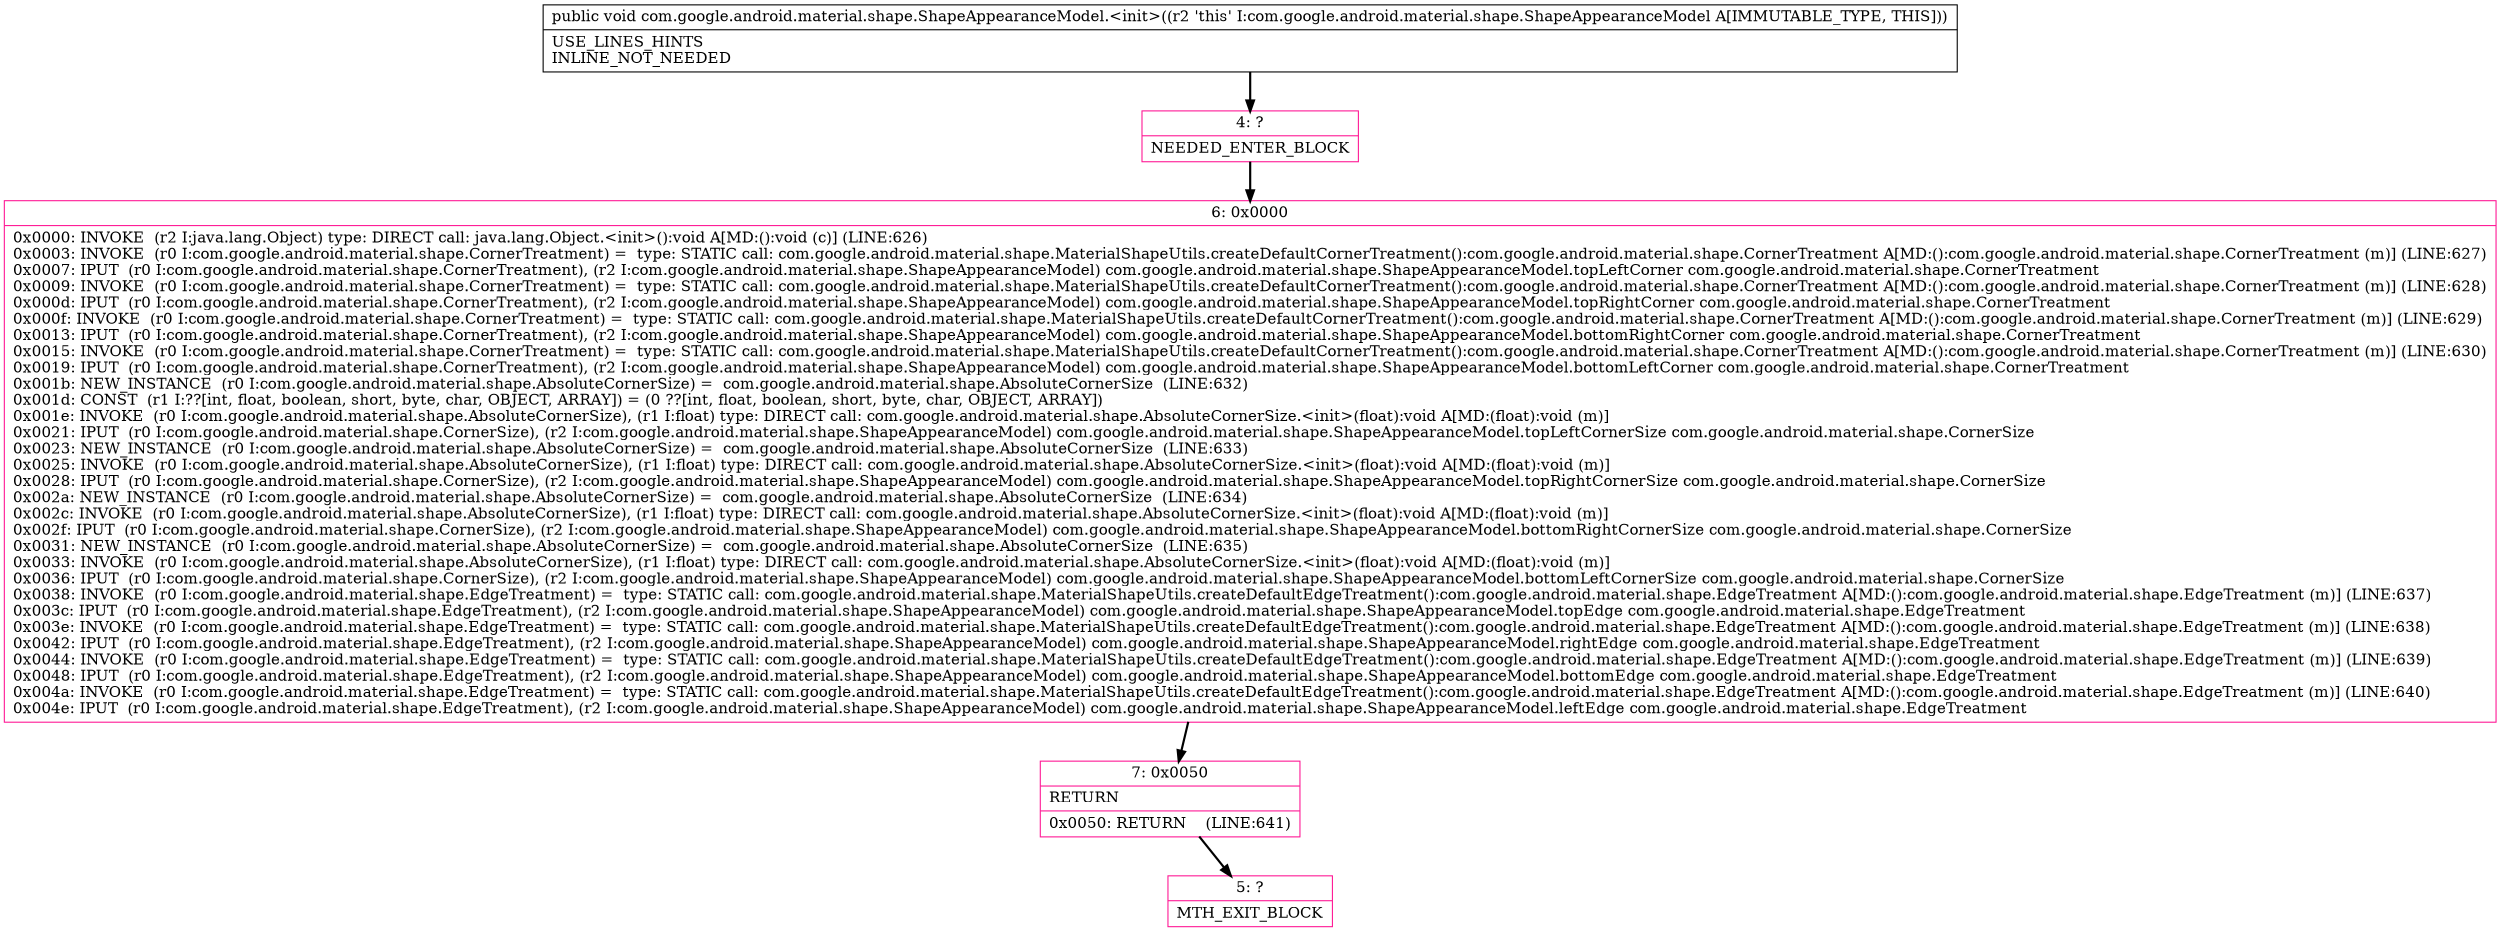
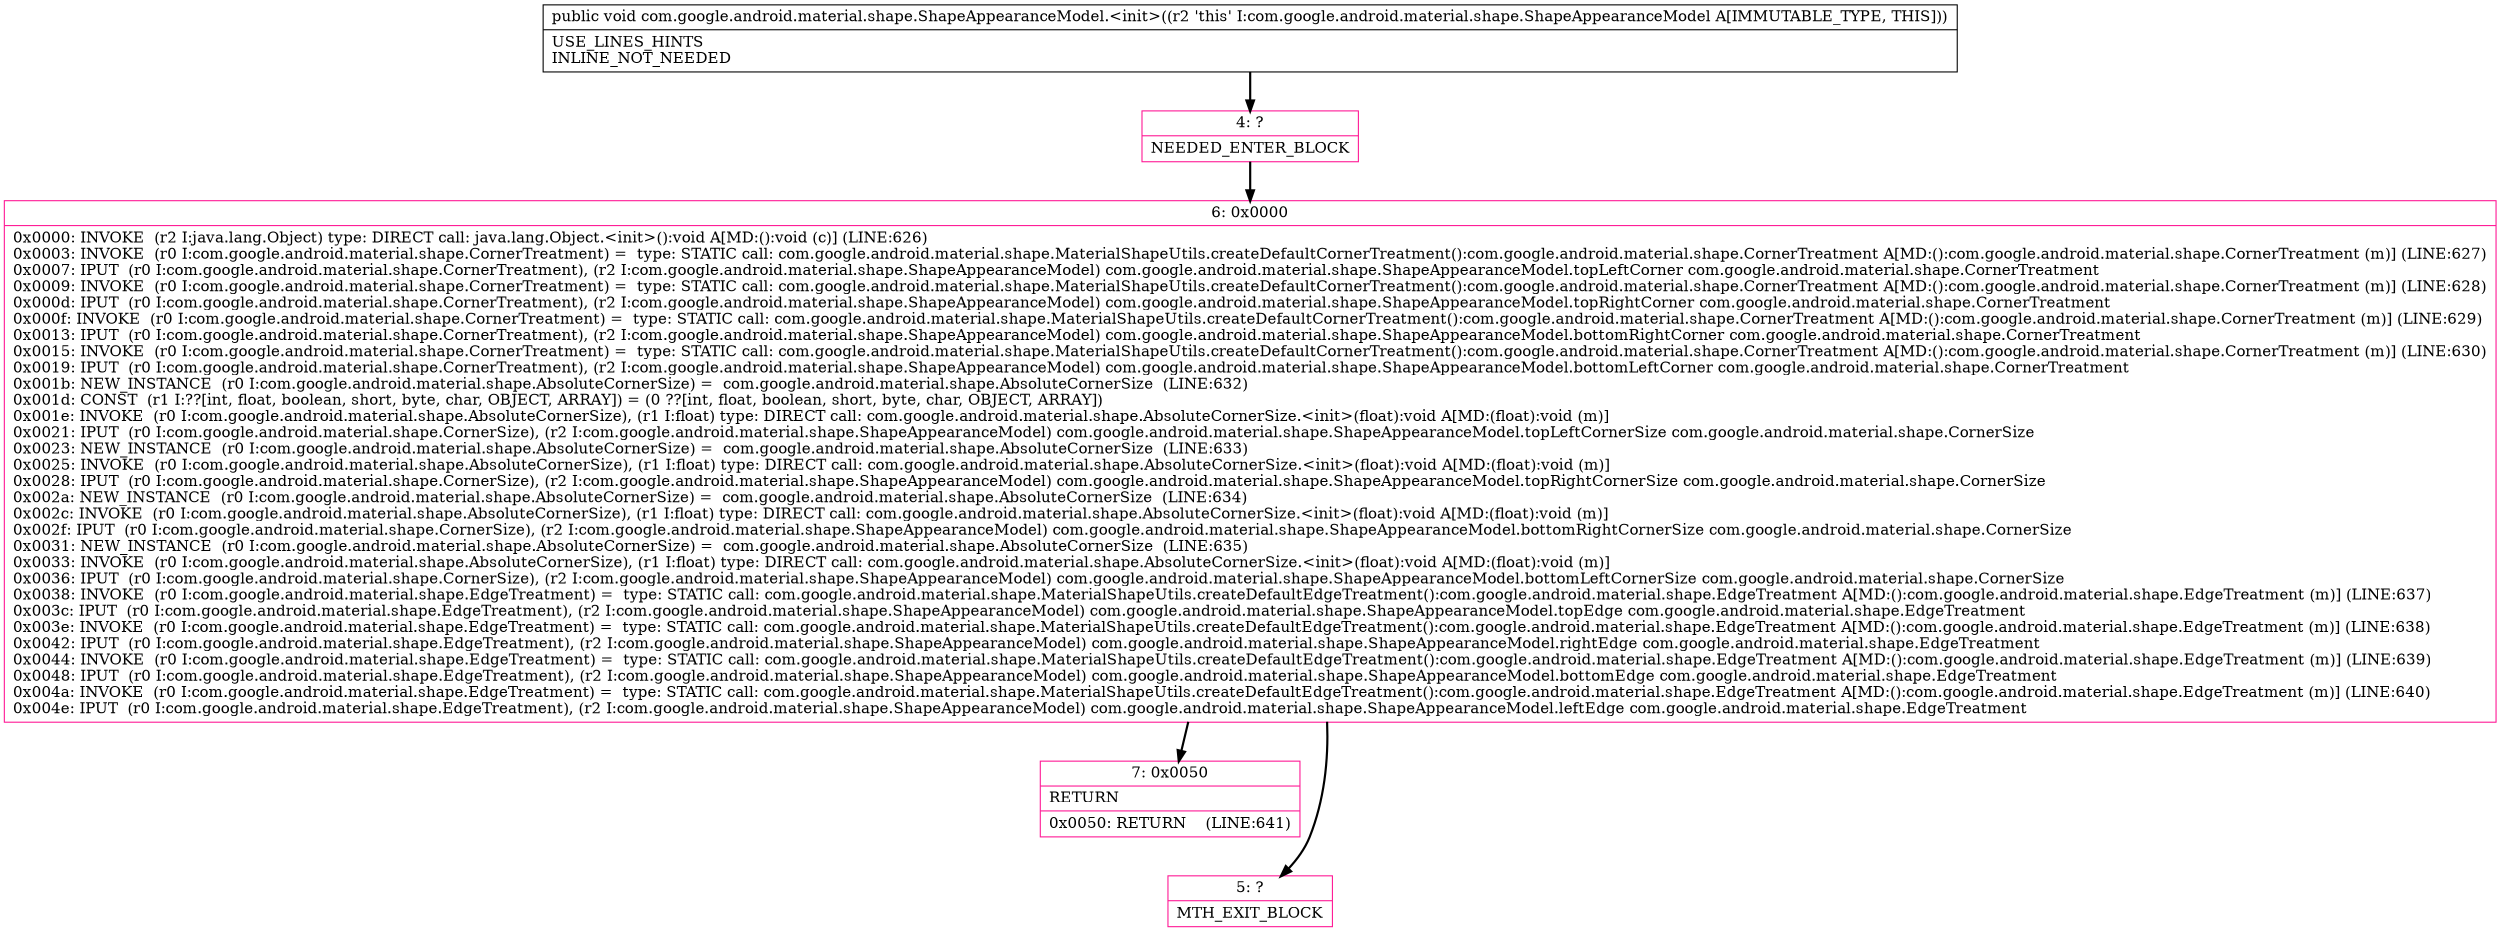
(1212, 852) -> (1321, 799)
